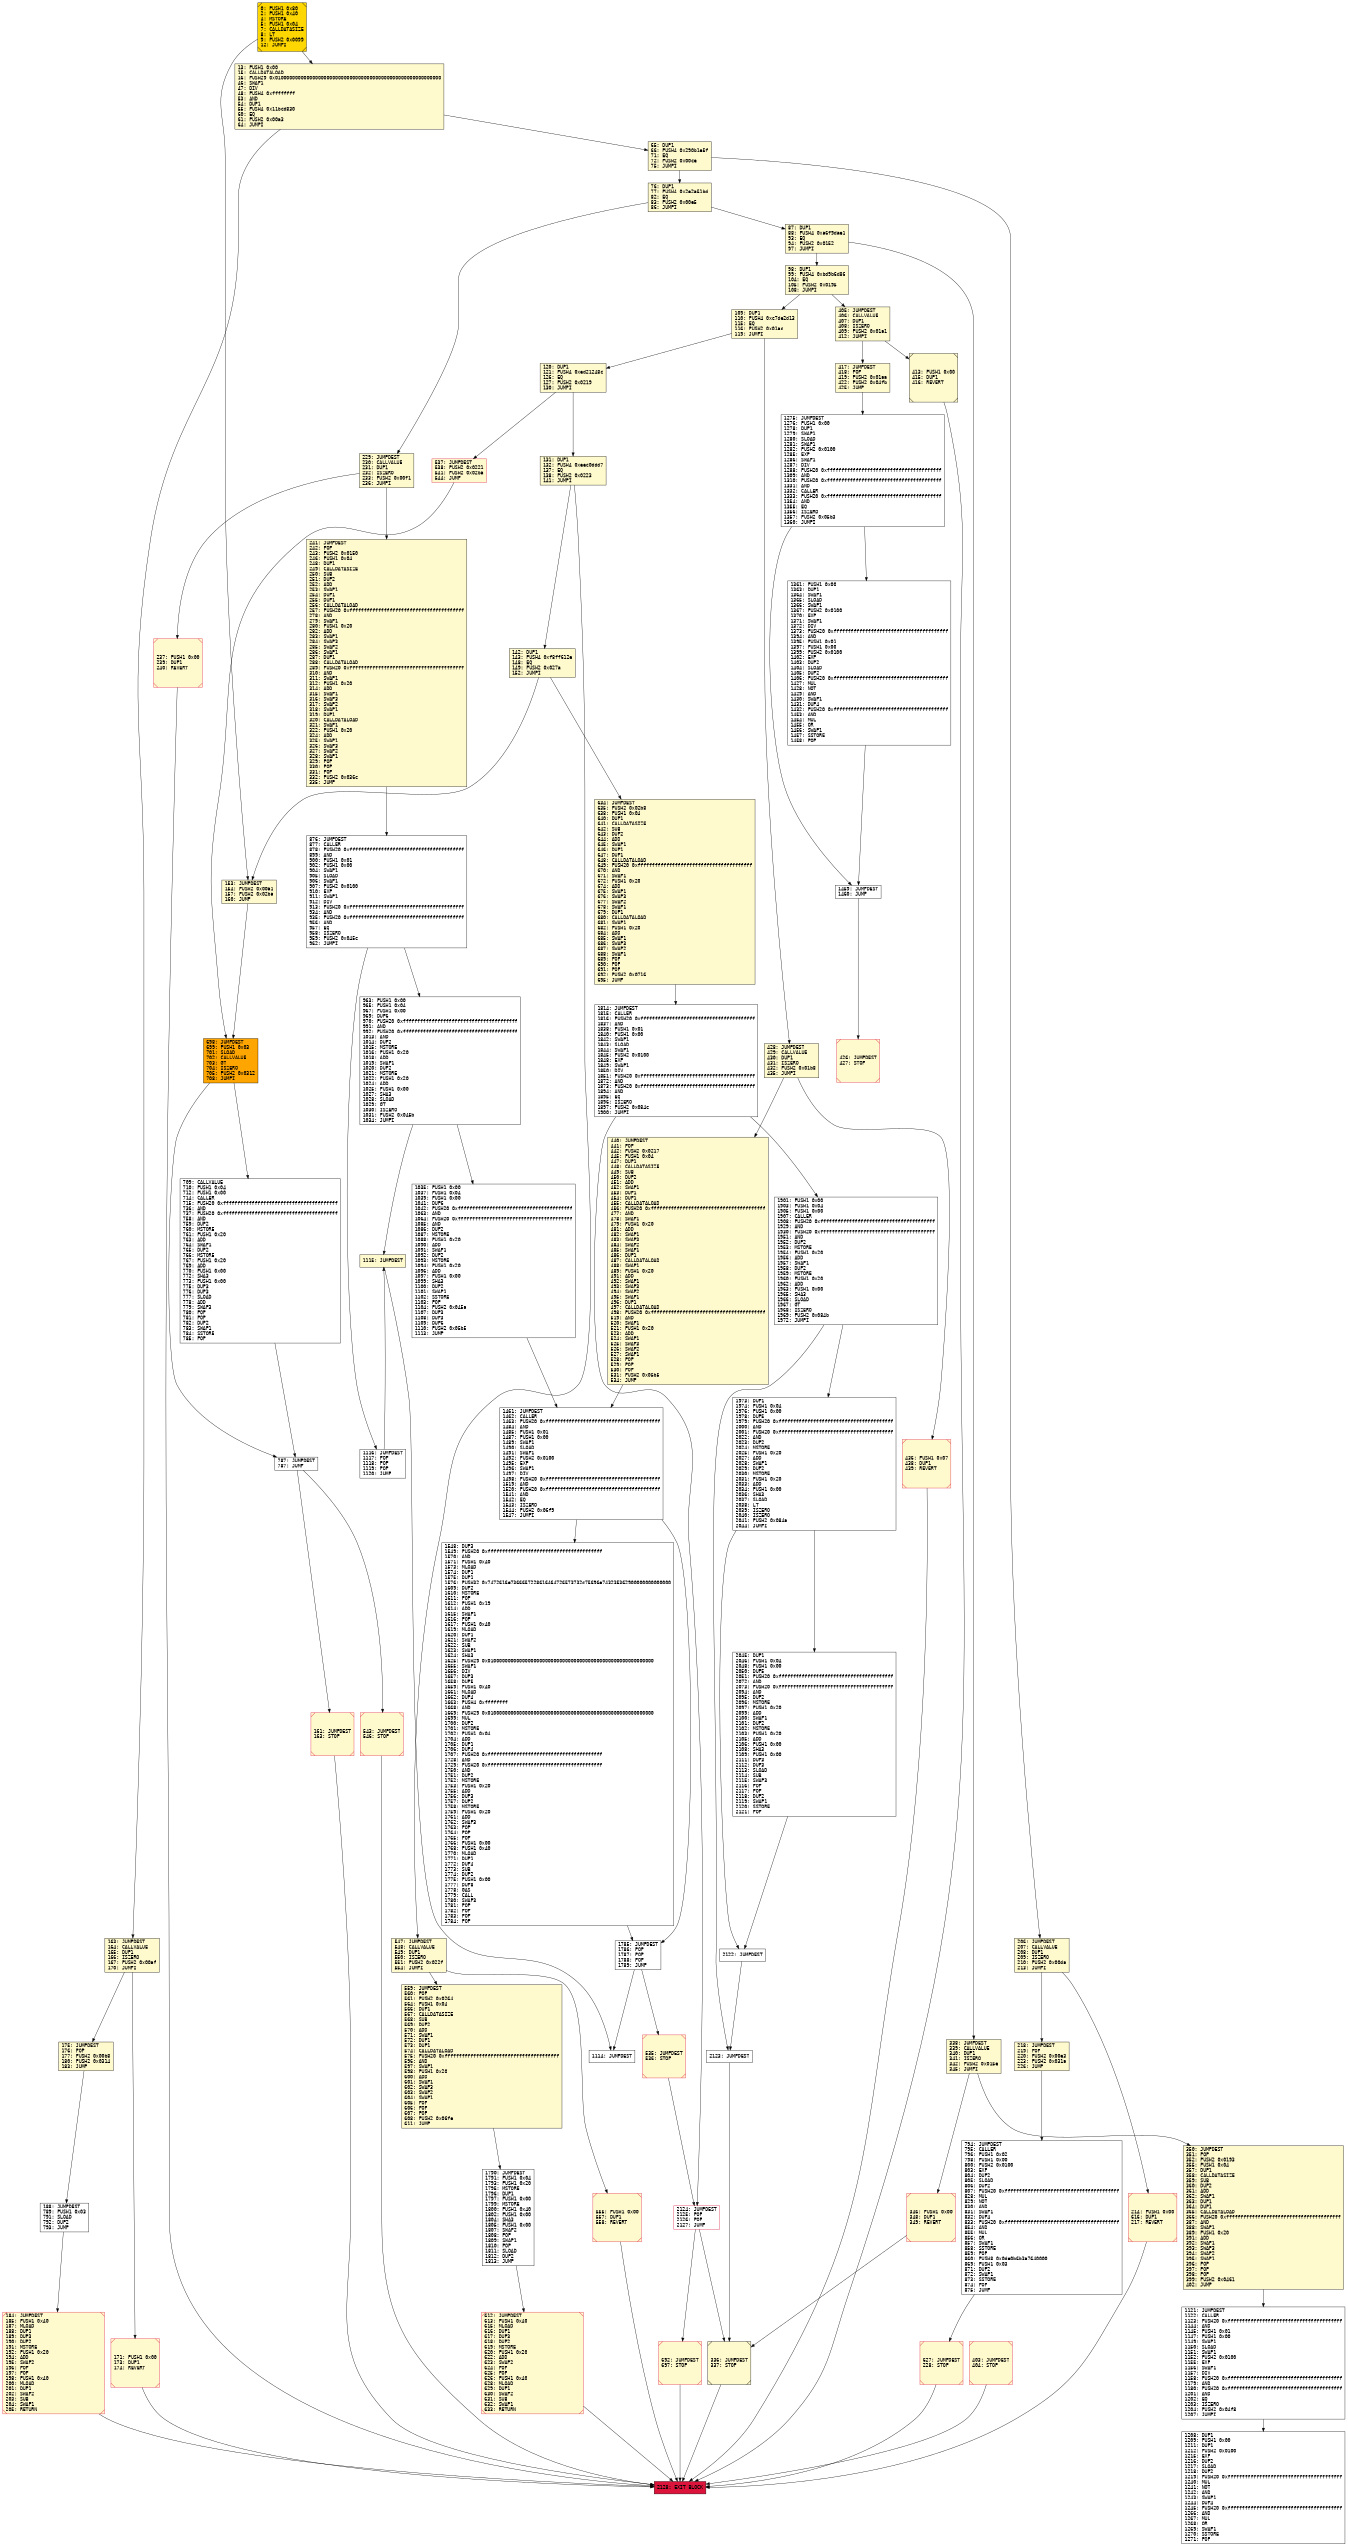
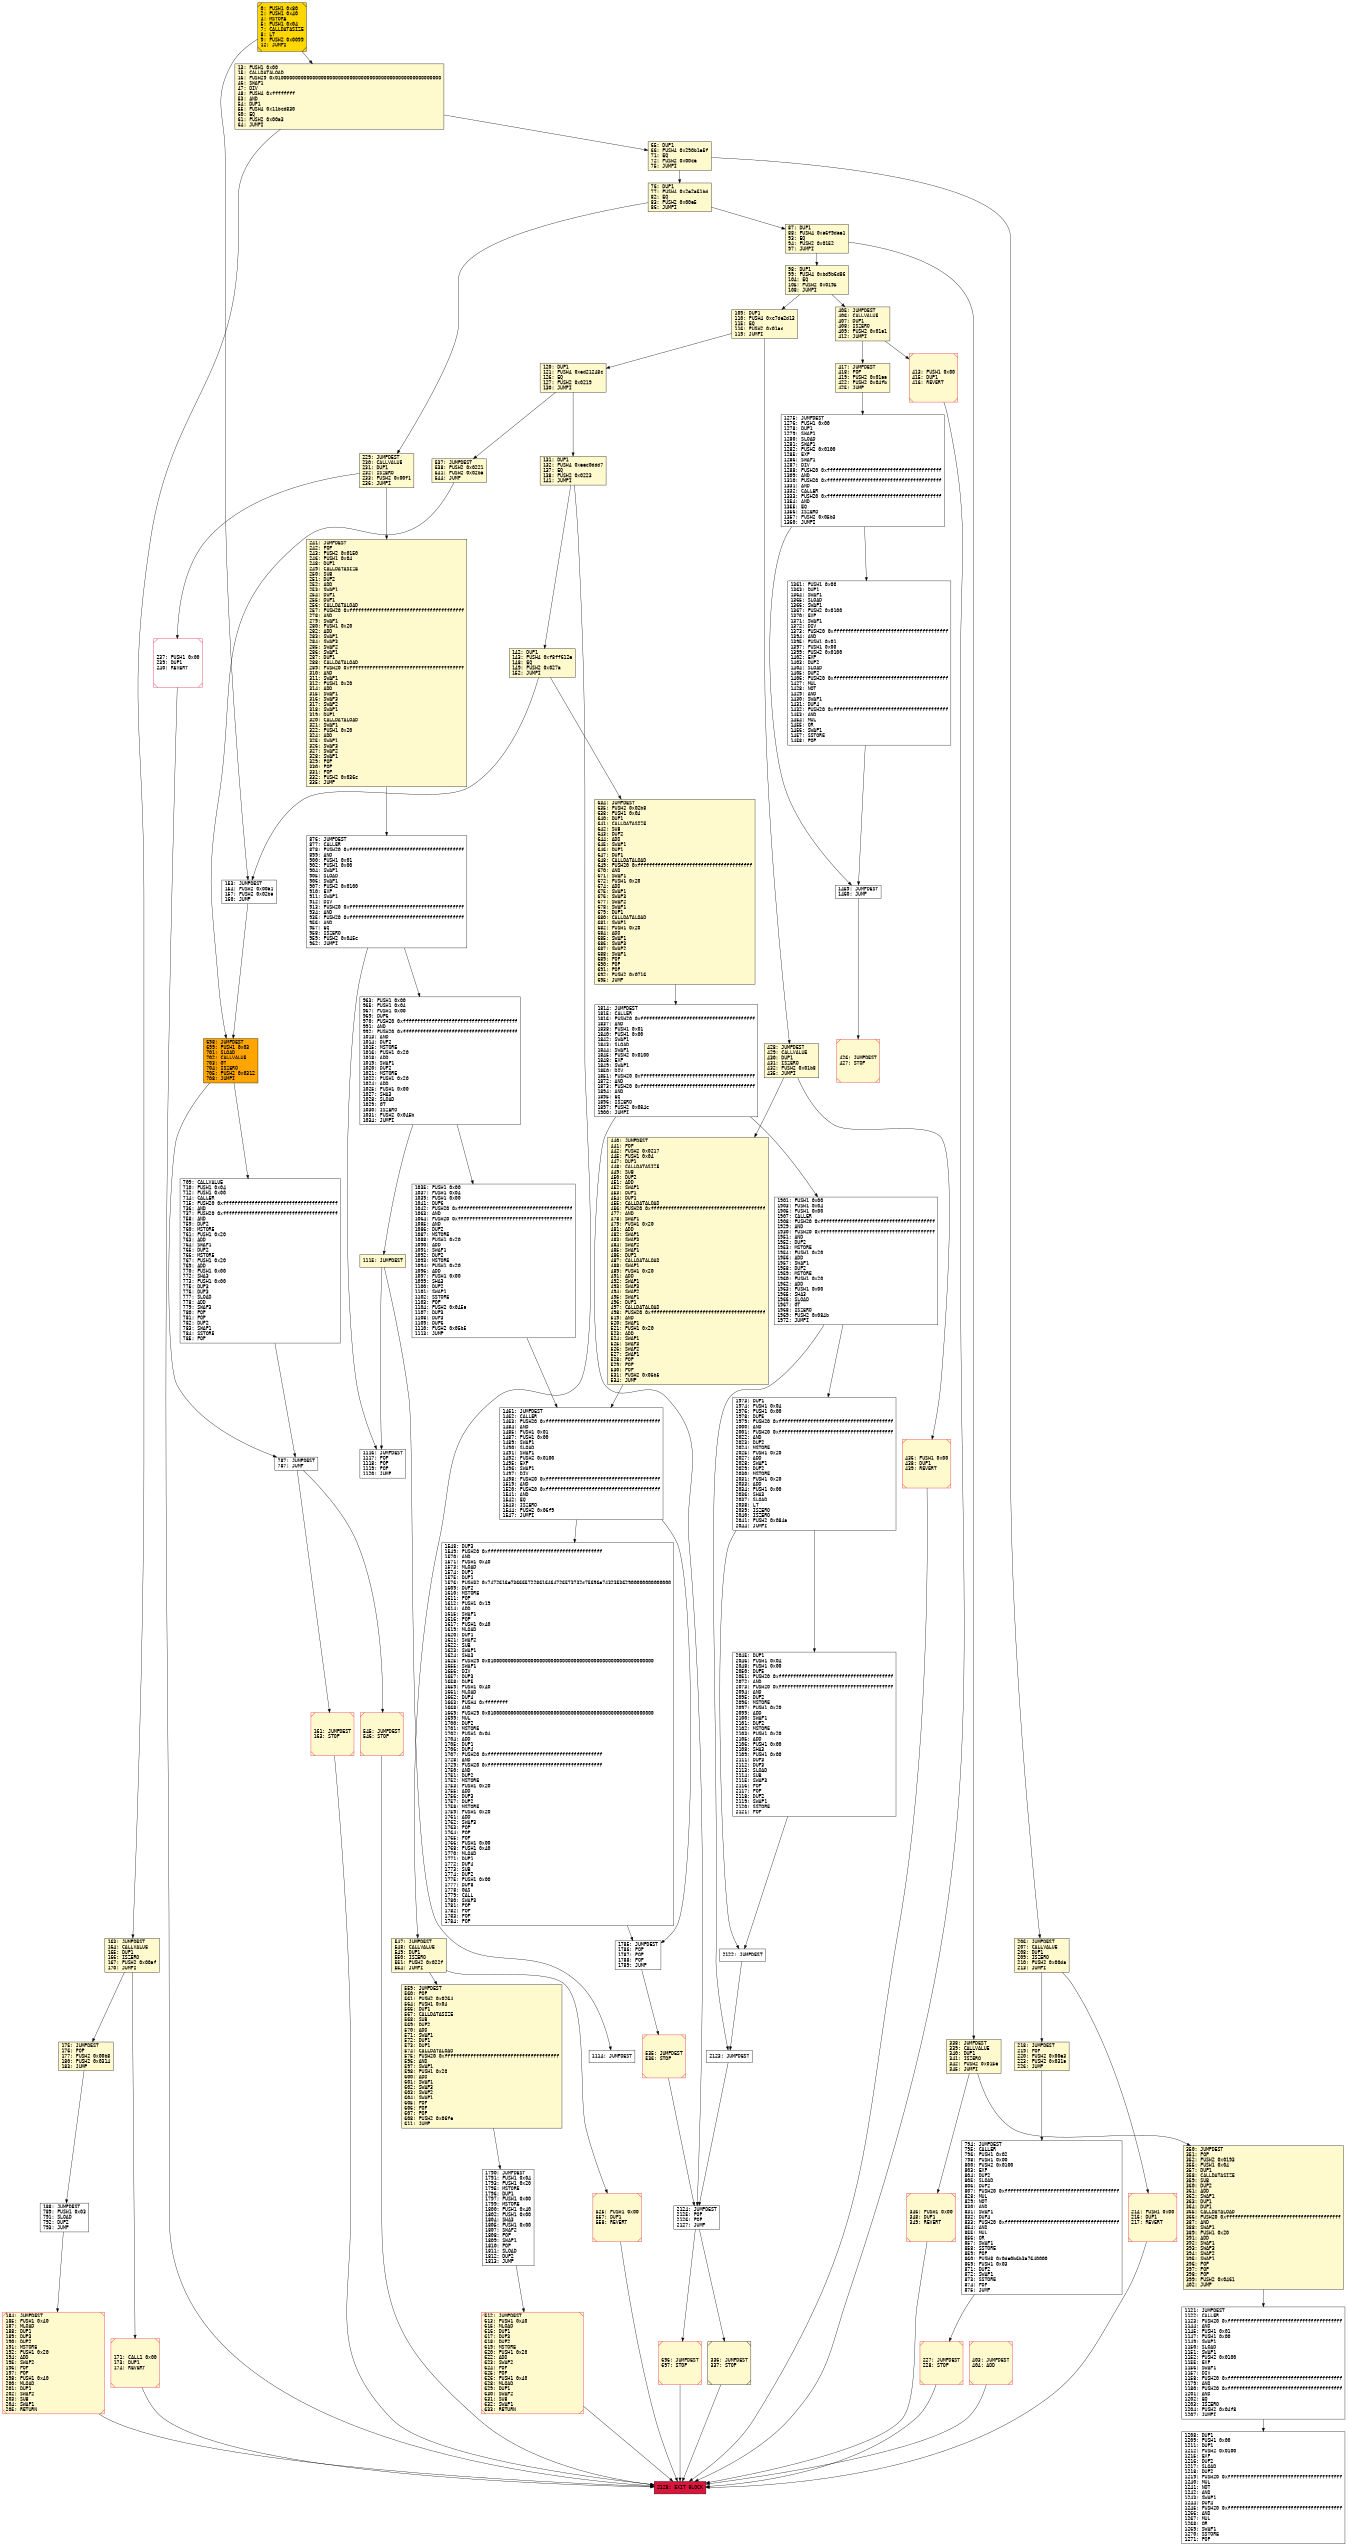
(934, 378) -> (934, 378)
(459, 471) -> (459, 471)
(178, 663) -> (178, 663)
(249, 892) -> (249, 892)
(385, 1360) -> (380, 1356)
(927, 1464) -> (927, 1464)
(382, 1734) -> (382, 1734)
(624, 2008) -> none
(729, 2200) -> (714, 2133)
(617, 2218) -> (617, 2218)
(697, 2218) -> (697, 2218)
(1153, 2218) -> (1153, 2218)
(830, 2290) -> (892, 2427)
(135, 2363) -> (135, 2363)
(680, 2363) -> (680, 2363)
(941, 2363) -> (941, 2363)
(991, 2363) -> (991, 2363)
